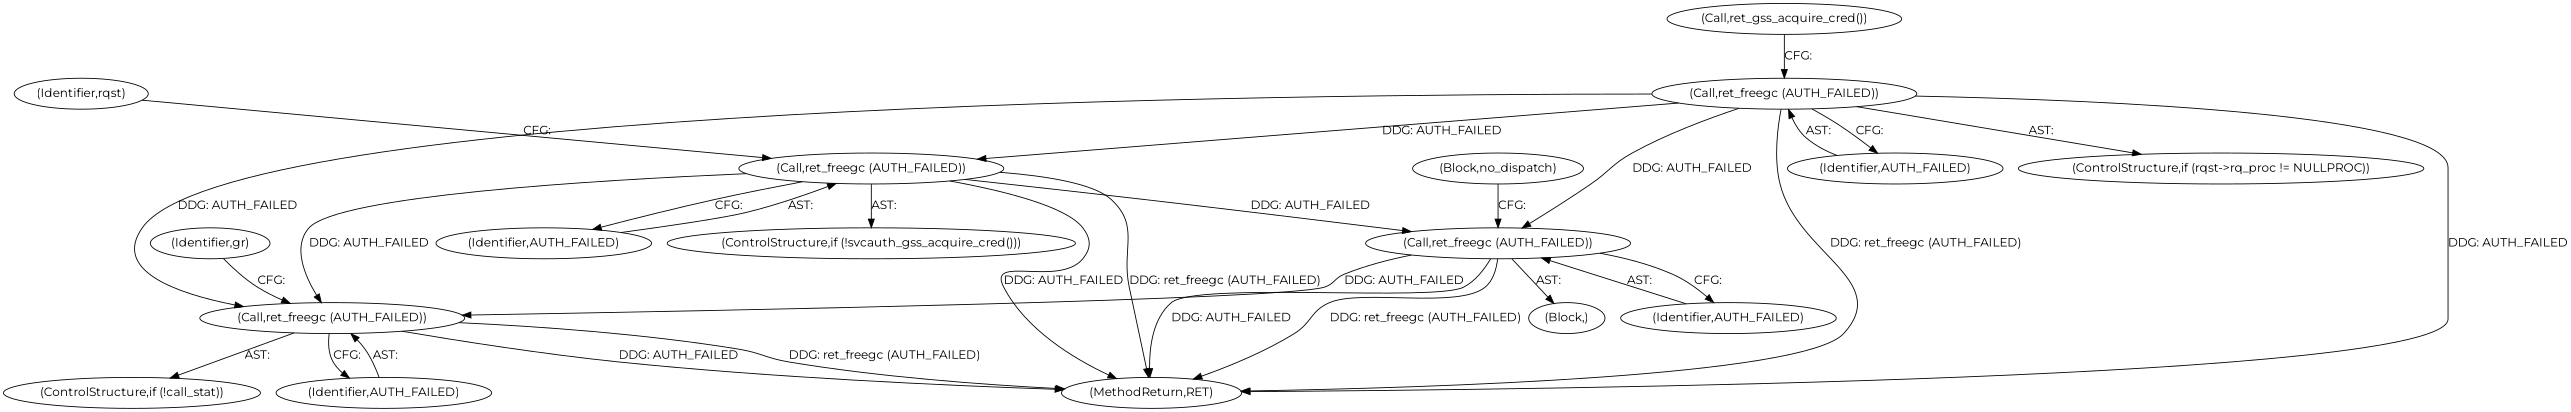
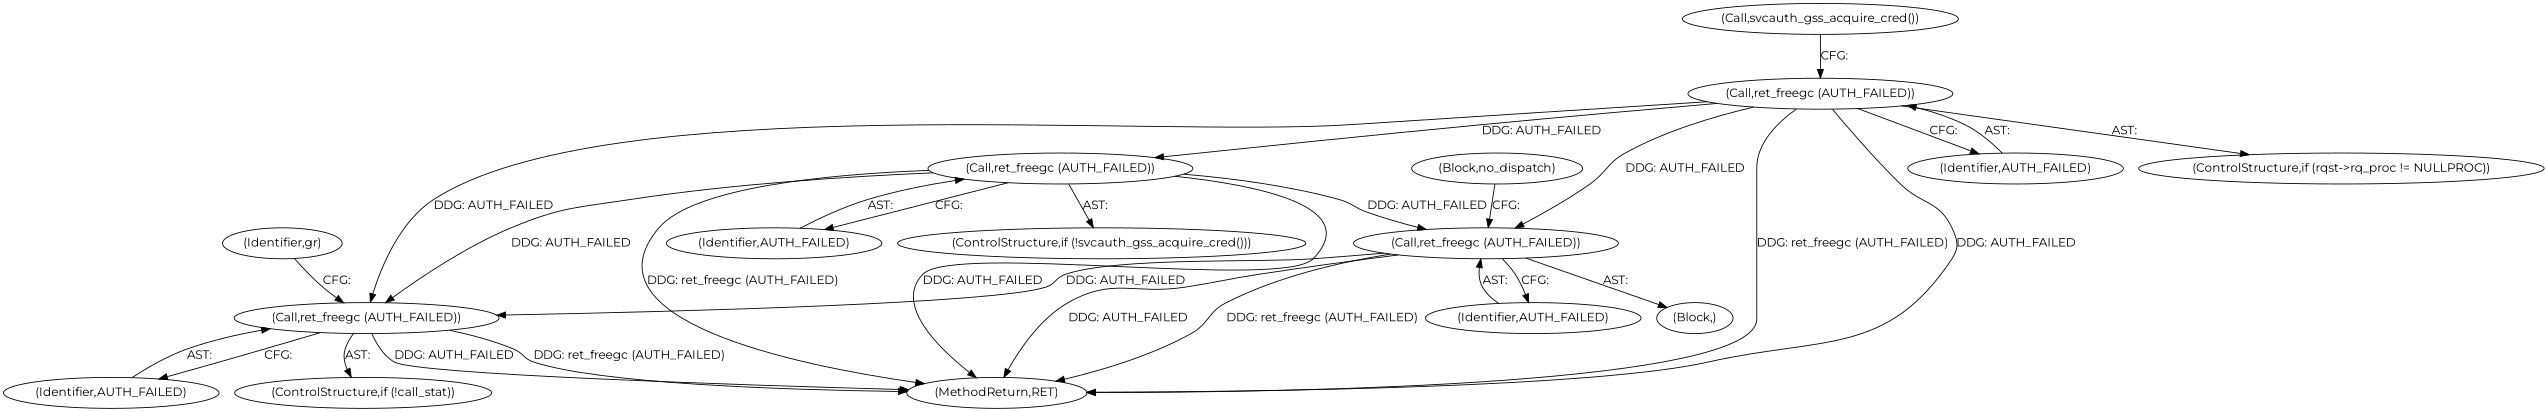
(1784, 19) -> (1820, 19)
(81, 94) -> none
